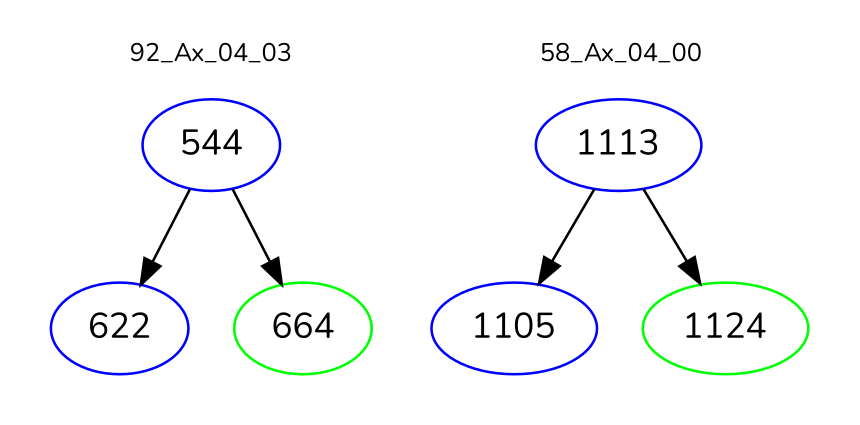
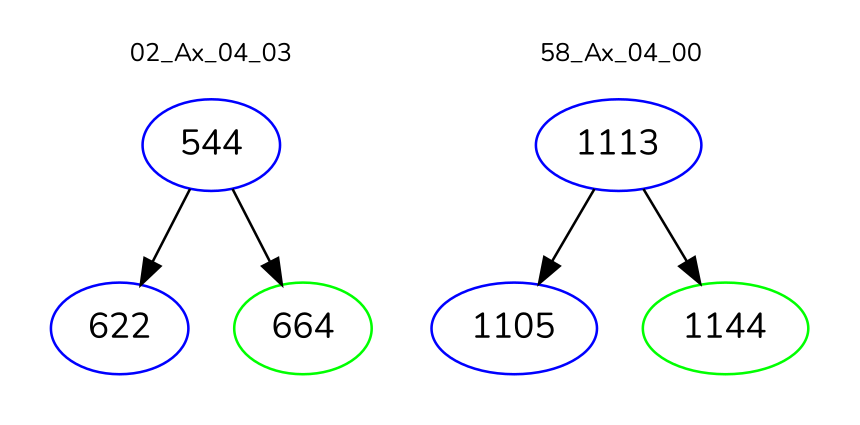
(211, 55) -> (211, 55)
(726, 328) -> (726, 328)
